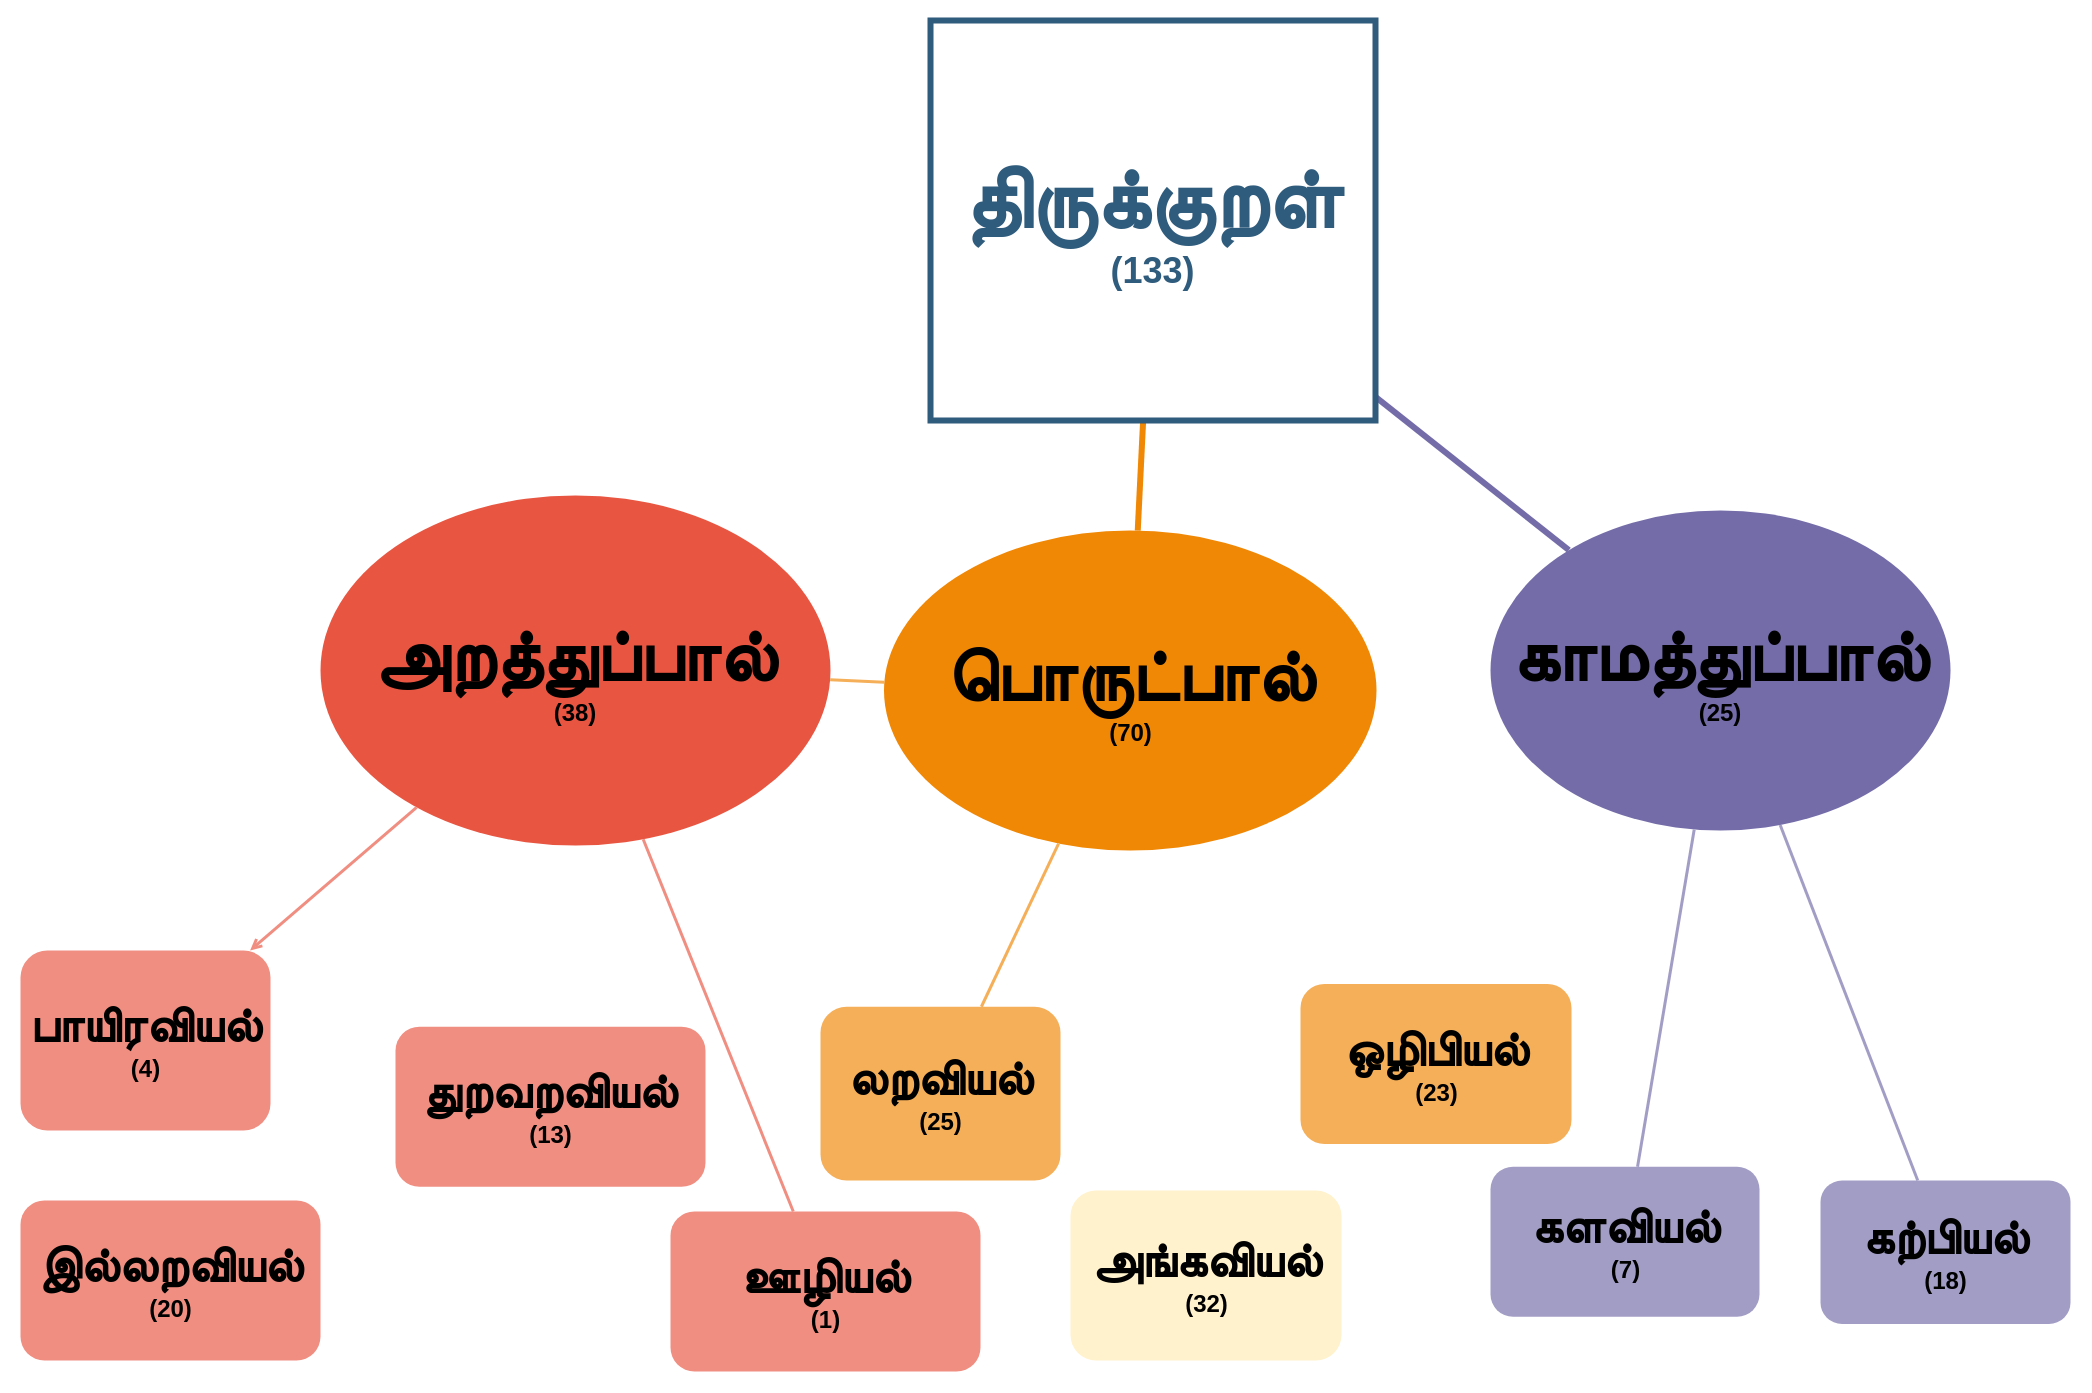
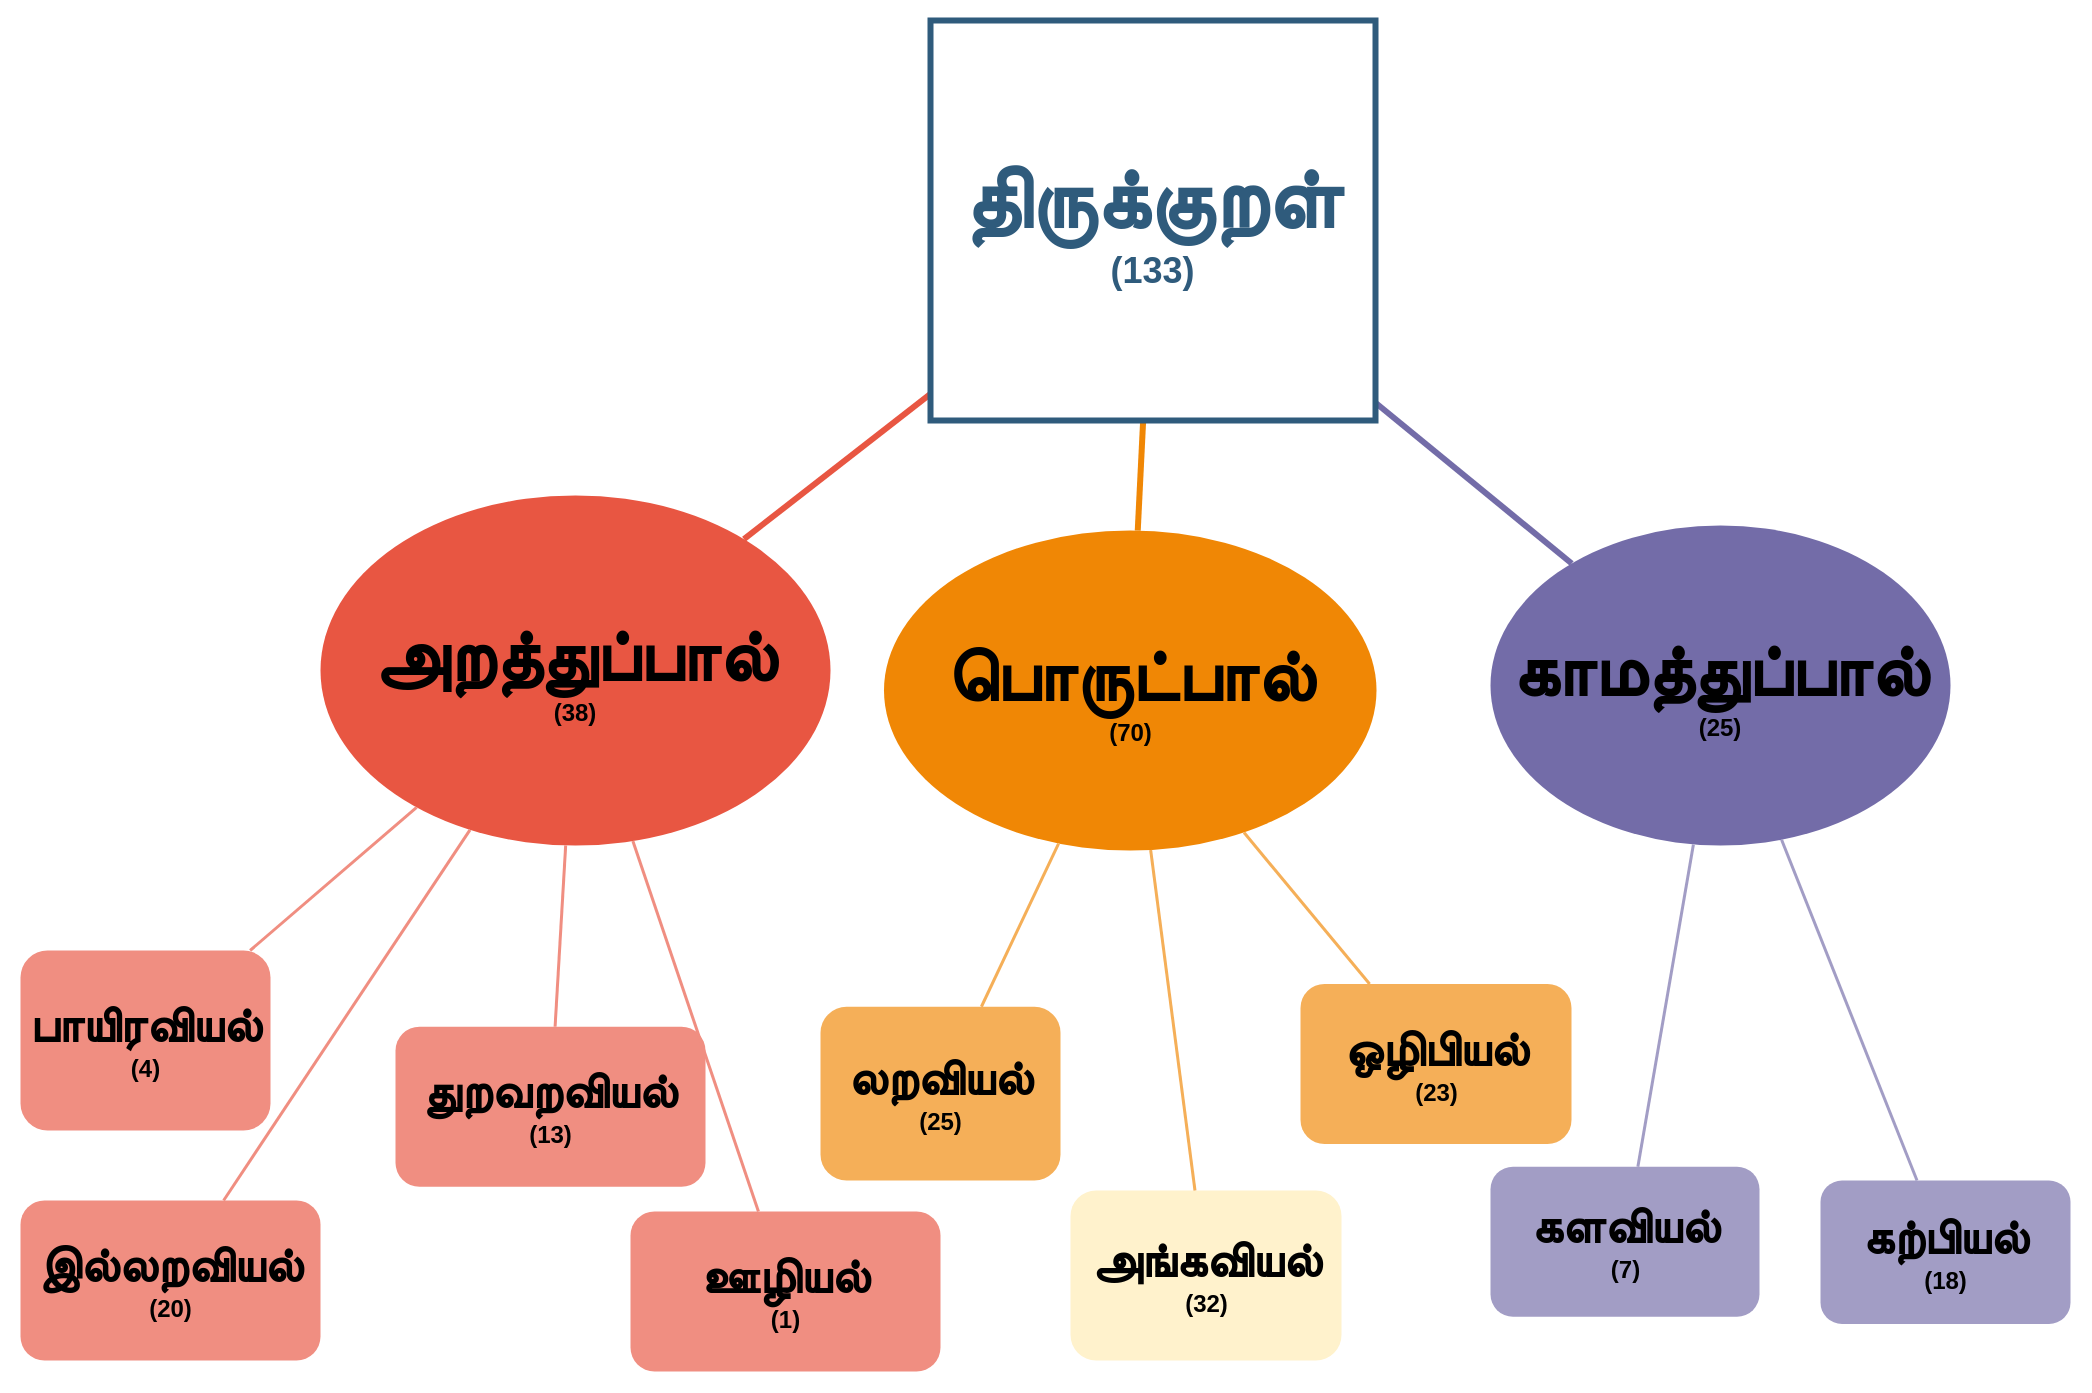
none -> (836, 467)
(1721, 671) -> (1721, 686)
(857, 681) -> (1173, 1020)
none -> (1307, 908)
none -> (560, 936)
(257, 944) -> (255, 947)
none -> (347, 1015)
(826, 1292) -> (786, 1292)
